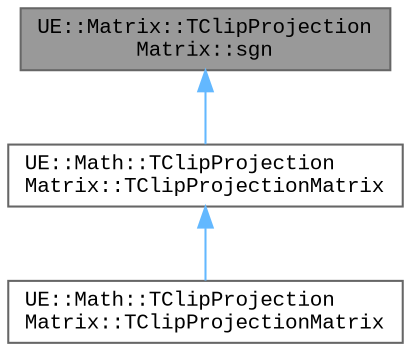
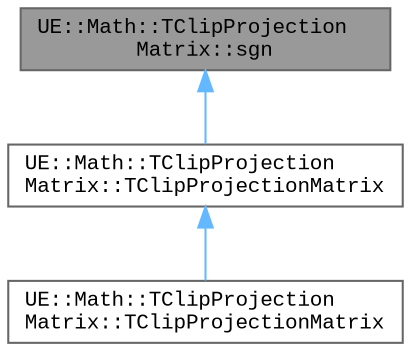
(205, 39) -> (205, 39)
